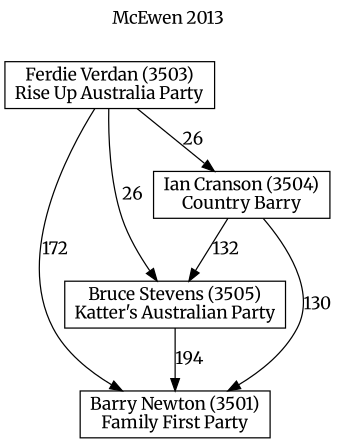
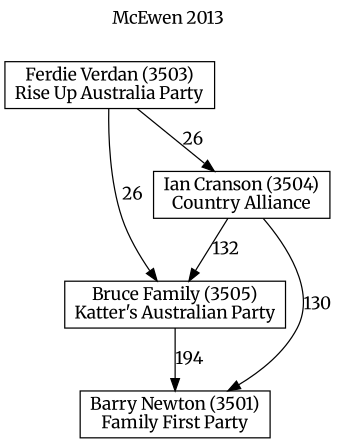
(242, 195) -> (242, 195)
(40, 255) -> none
(175, 305) -> (175, 305)
